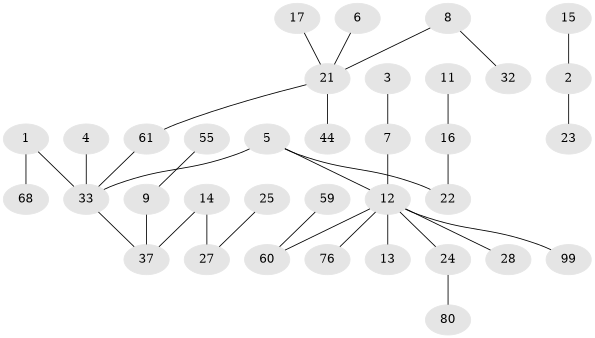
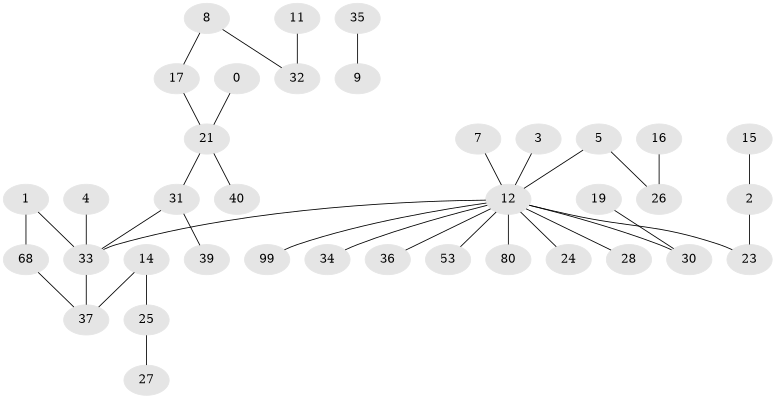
(358, 18) -> (237, 79)
(388, 49) -> (192, 49)
(388, 109) -> (523, 169)
(448, 109) -> (297, 49)
(147, 139) -> (177, 199)
(207, 139) -> (358, 18)
(327, 139) -> (237, 199)
(188, 167) -> (293, 212)
(327, 199) -> (599, 199)
(448, 199) -> (659, 199)
none -> (626, 224)
(147, 230) -> (56, 290)
(207, 230) -> (147, 290)
none -> (207, 260)
(267, 260) -> (689, 260)
none -> (327, 260)
(327, 260) -> (388, 260)
(388, 260) -> (448, 260)
(448, 290) -> (508, 230)
